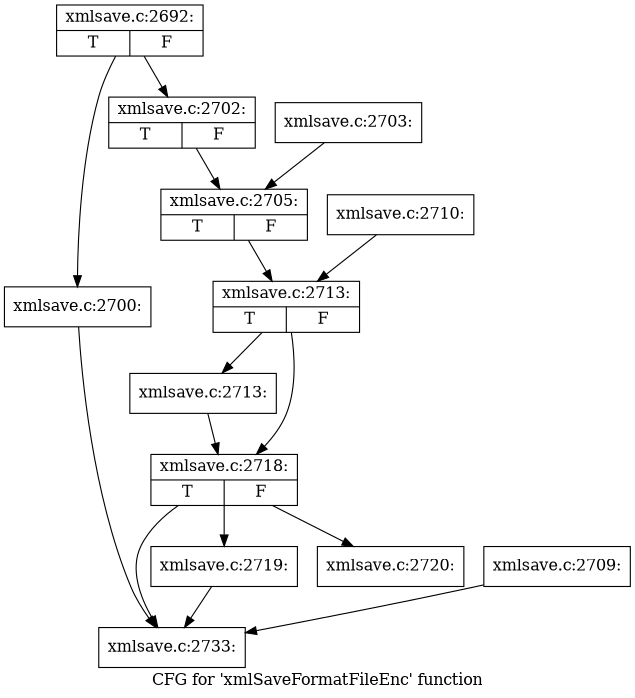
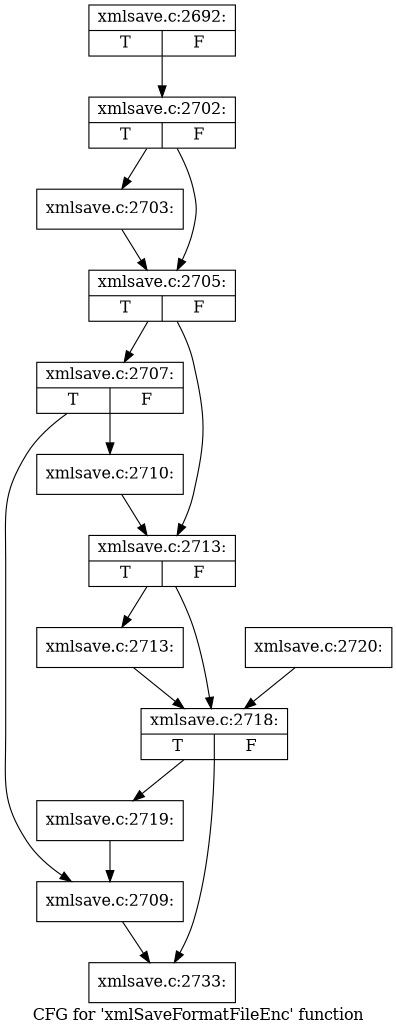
none -> (137, 164)
(78, 307) -> none
none -> (110, 388)
(308, 524) -> (274, 685)
(201, 602) -> (110, 856)
